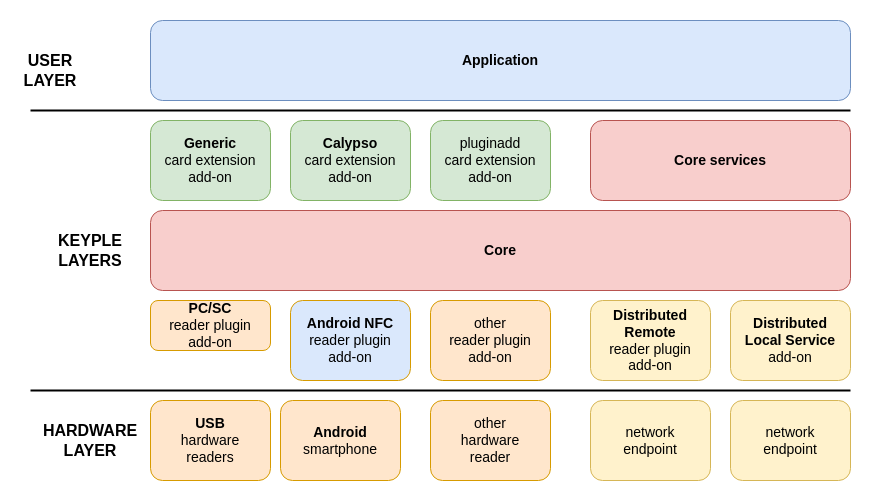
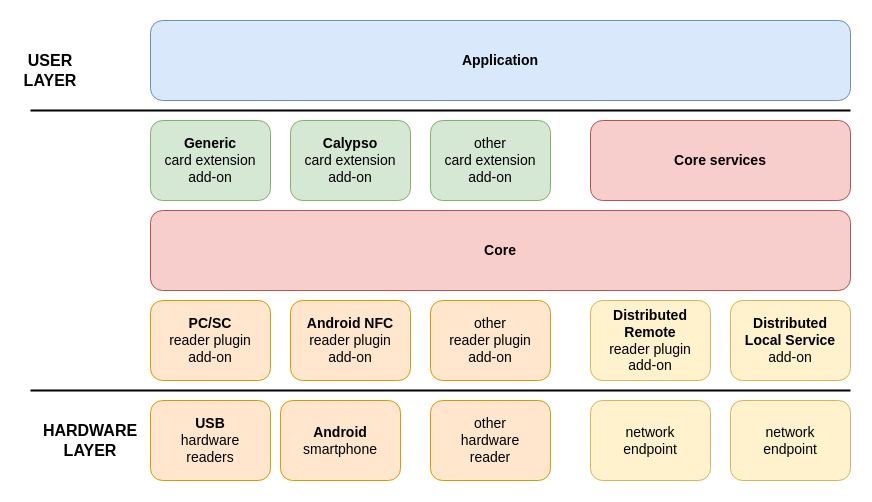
(491, 161) -> (491, 161)
(91, 251) -> none
(211, 326) -> (211, 341)
(351, 341) -> (351, 341)
